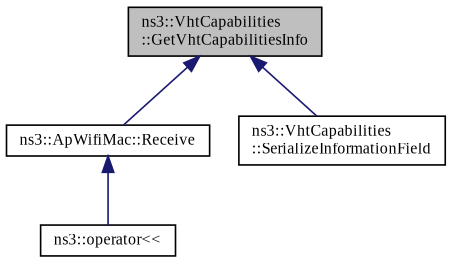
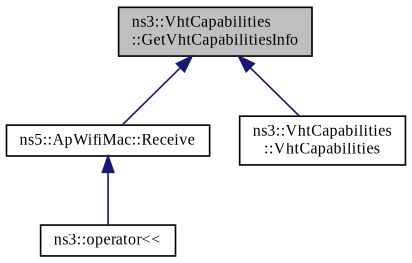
(108, 141) -> (108, 141)
(342, 141) -> (323, 141)
